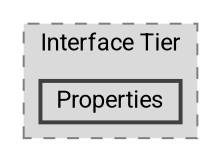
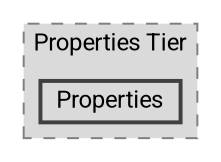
(111, 44) -> (111, 44)
